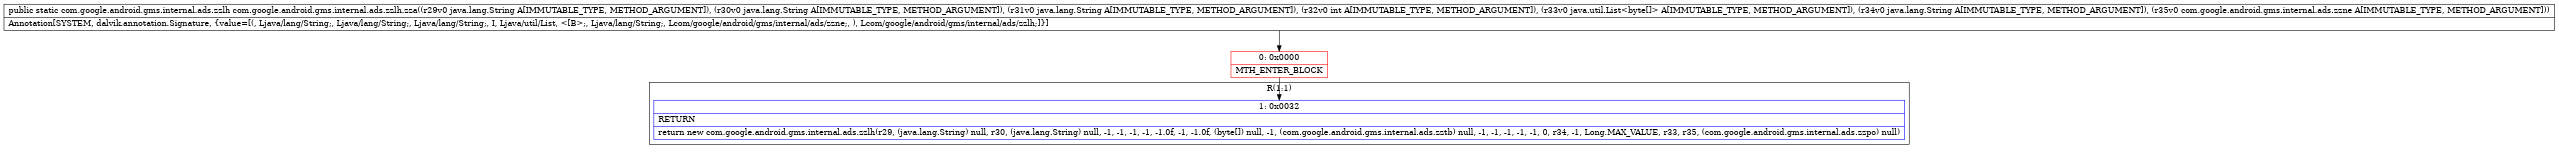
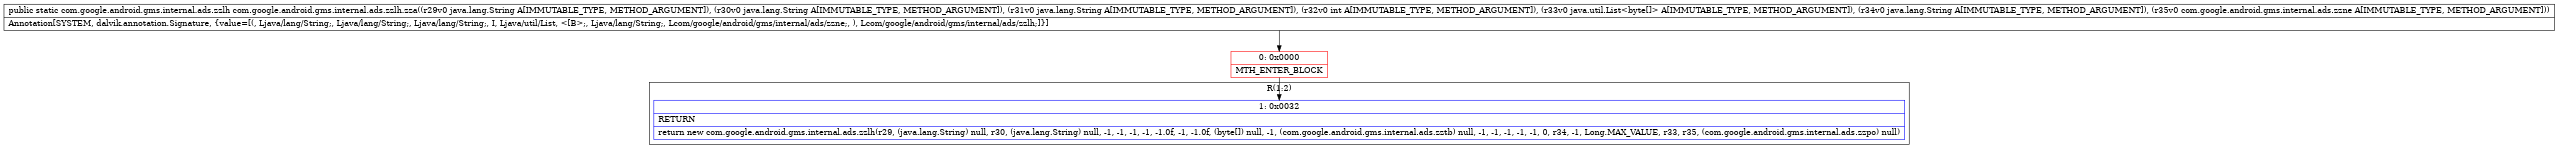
(1279, 89) -> (1279, 89)
